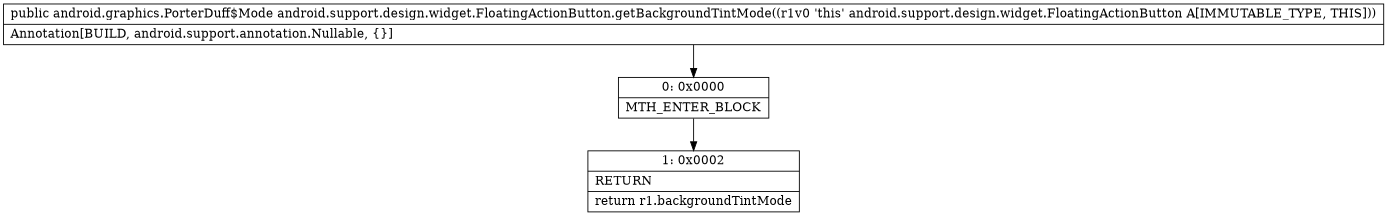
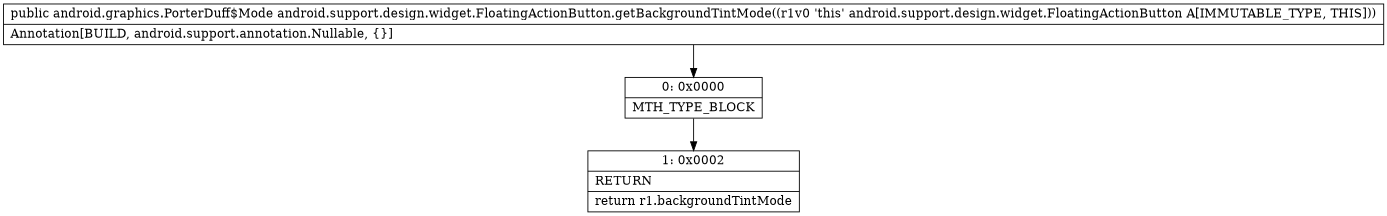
(694, 107) -> (694, 107)
